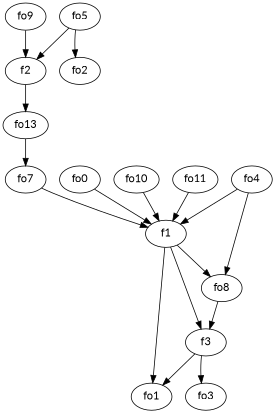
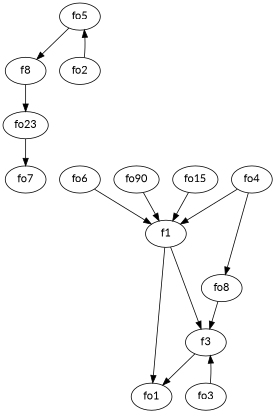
(26, 17) -> none
(75, 40) -> (85, 47)
(26, 71) -> (26, 71)
(26, 125) -> (26, 125)
(80, 179) -> (80, 179)
(137, 179) -> (137, 179)
(195, 179) -> (195, 179)
(91, 208) -> none
(191, 258) -> none
(201, 366) -> (211, 373)
